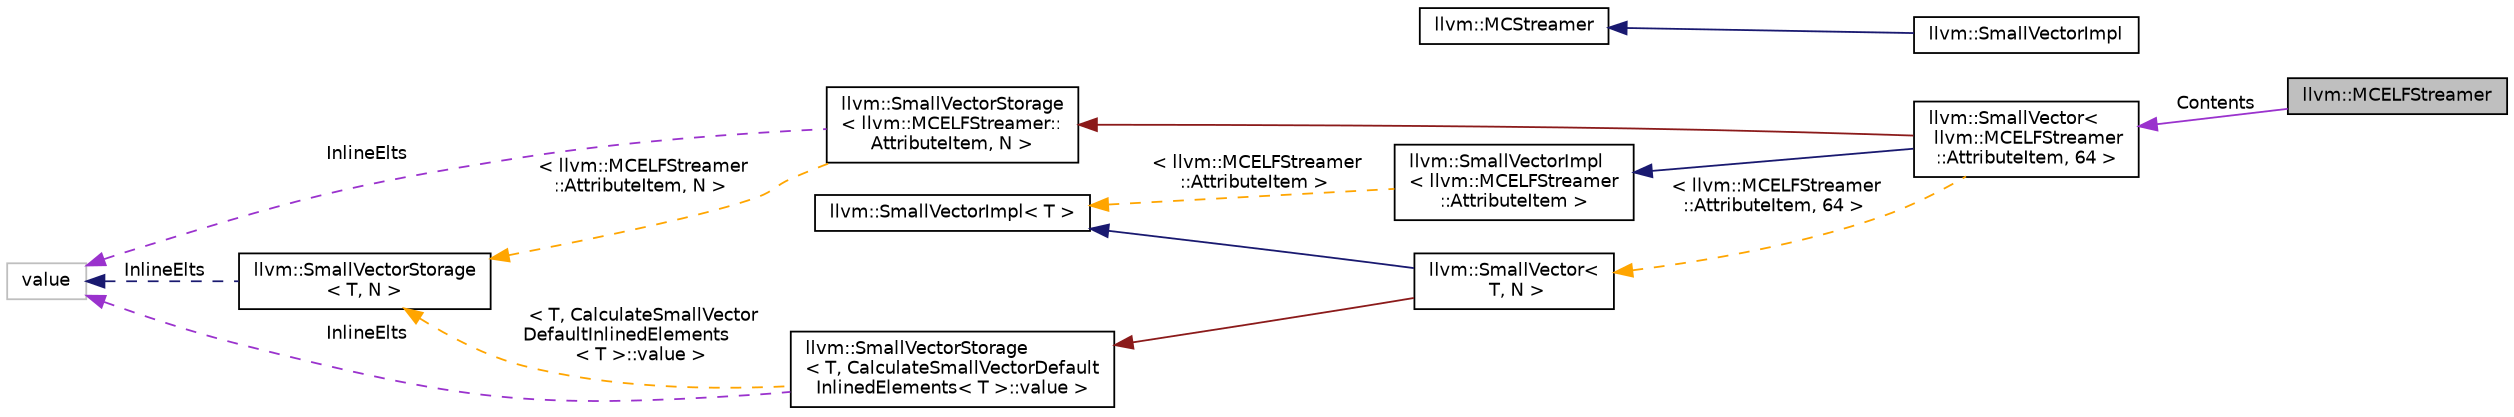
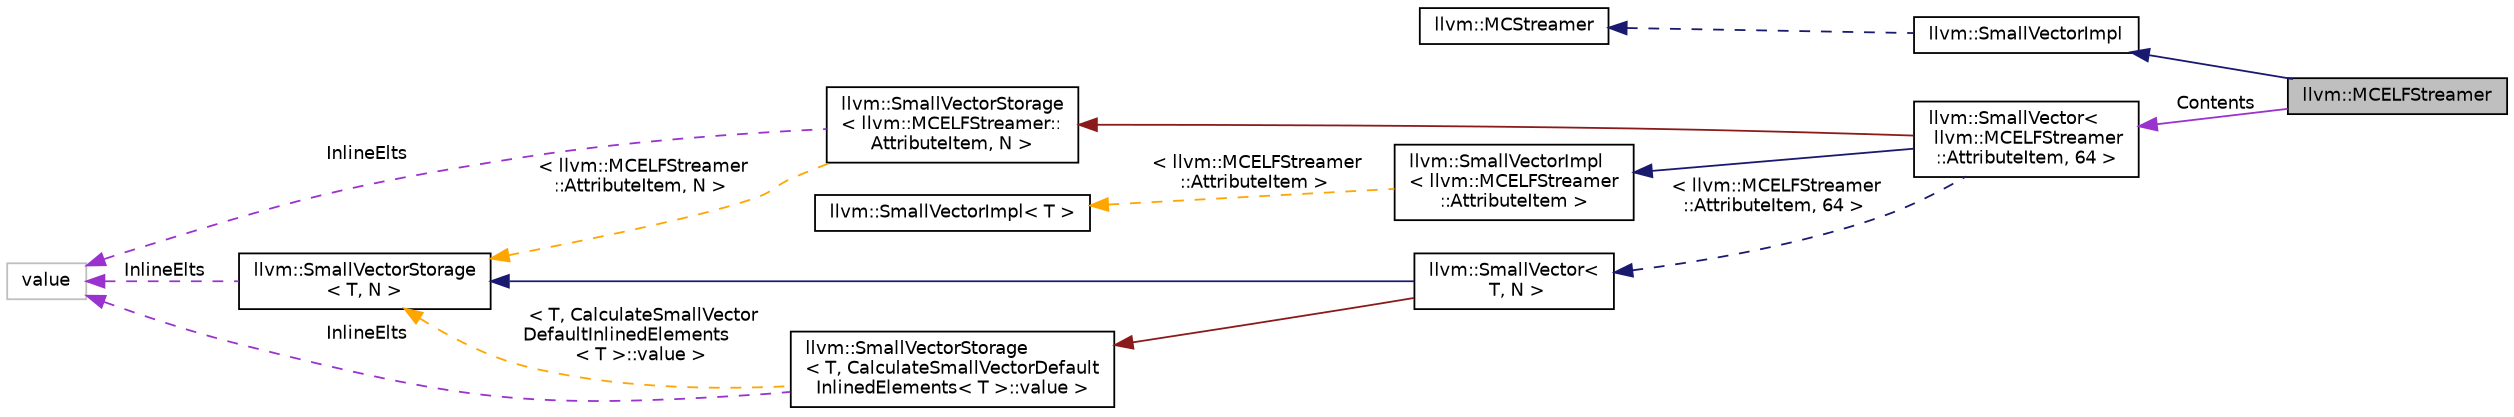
(1770, 31) -> (1770, 31)
none -> (2221, 67)
(1804, 239) -> (1804, 239)
(1261, 249) -> (962, 281)
(172, 281) -> (172, 281)
